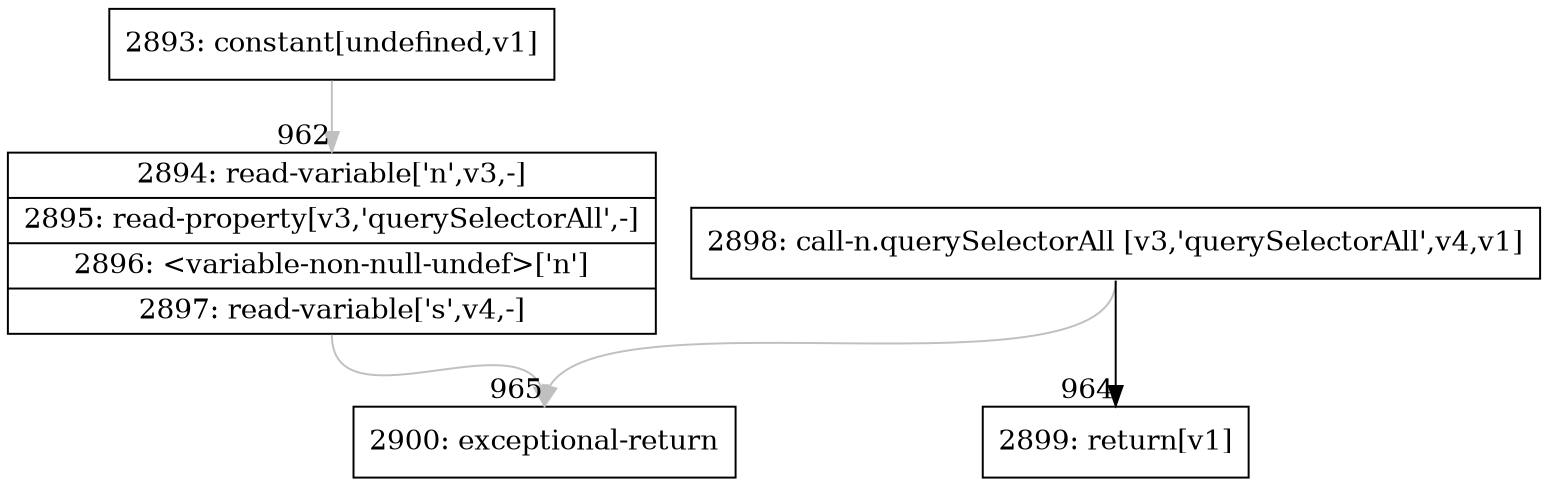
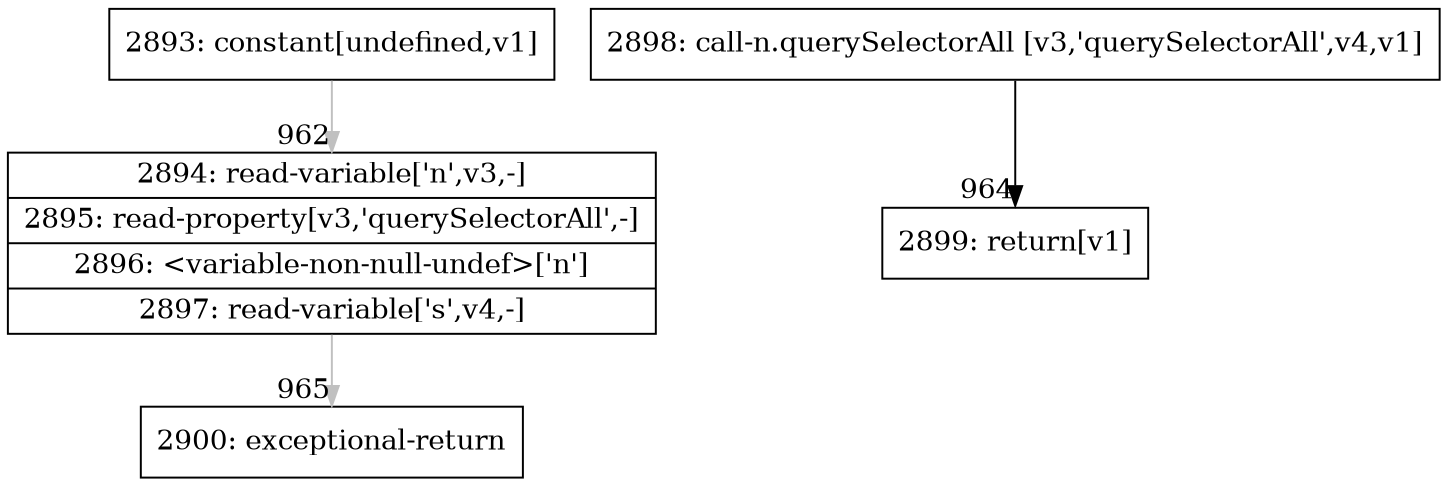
(840, 343) -> none
